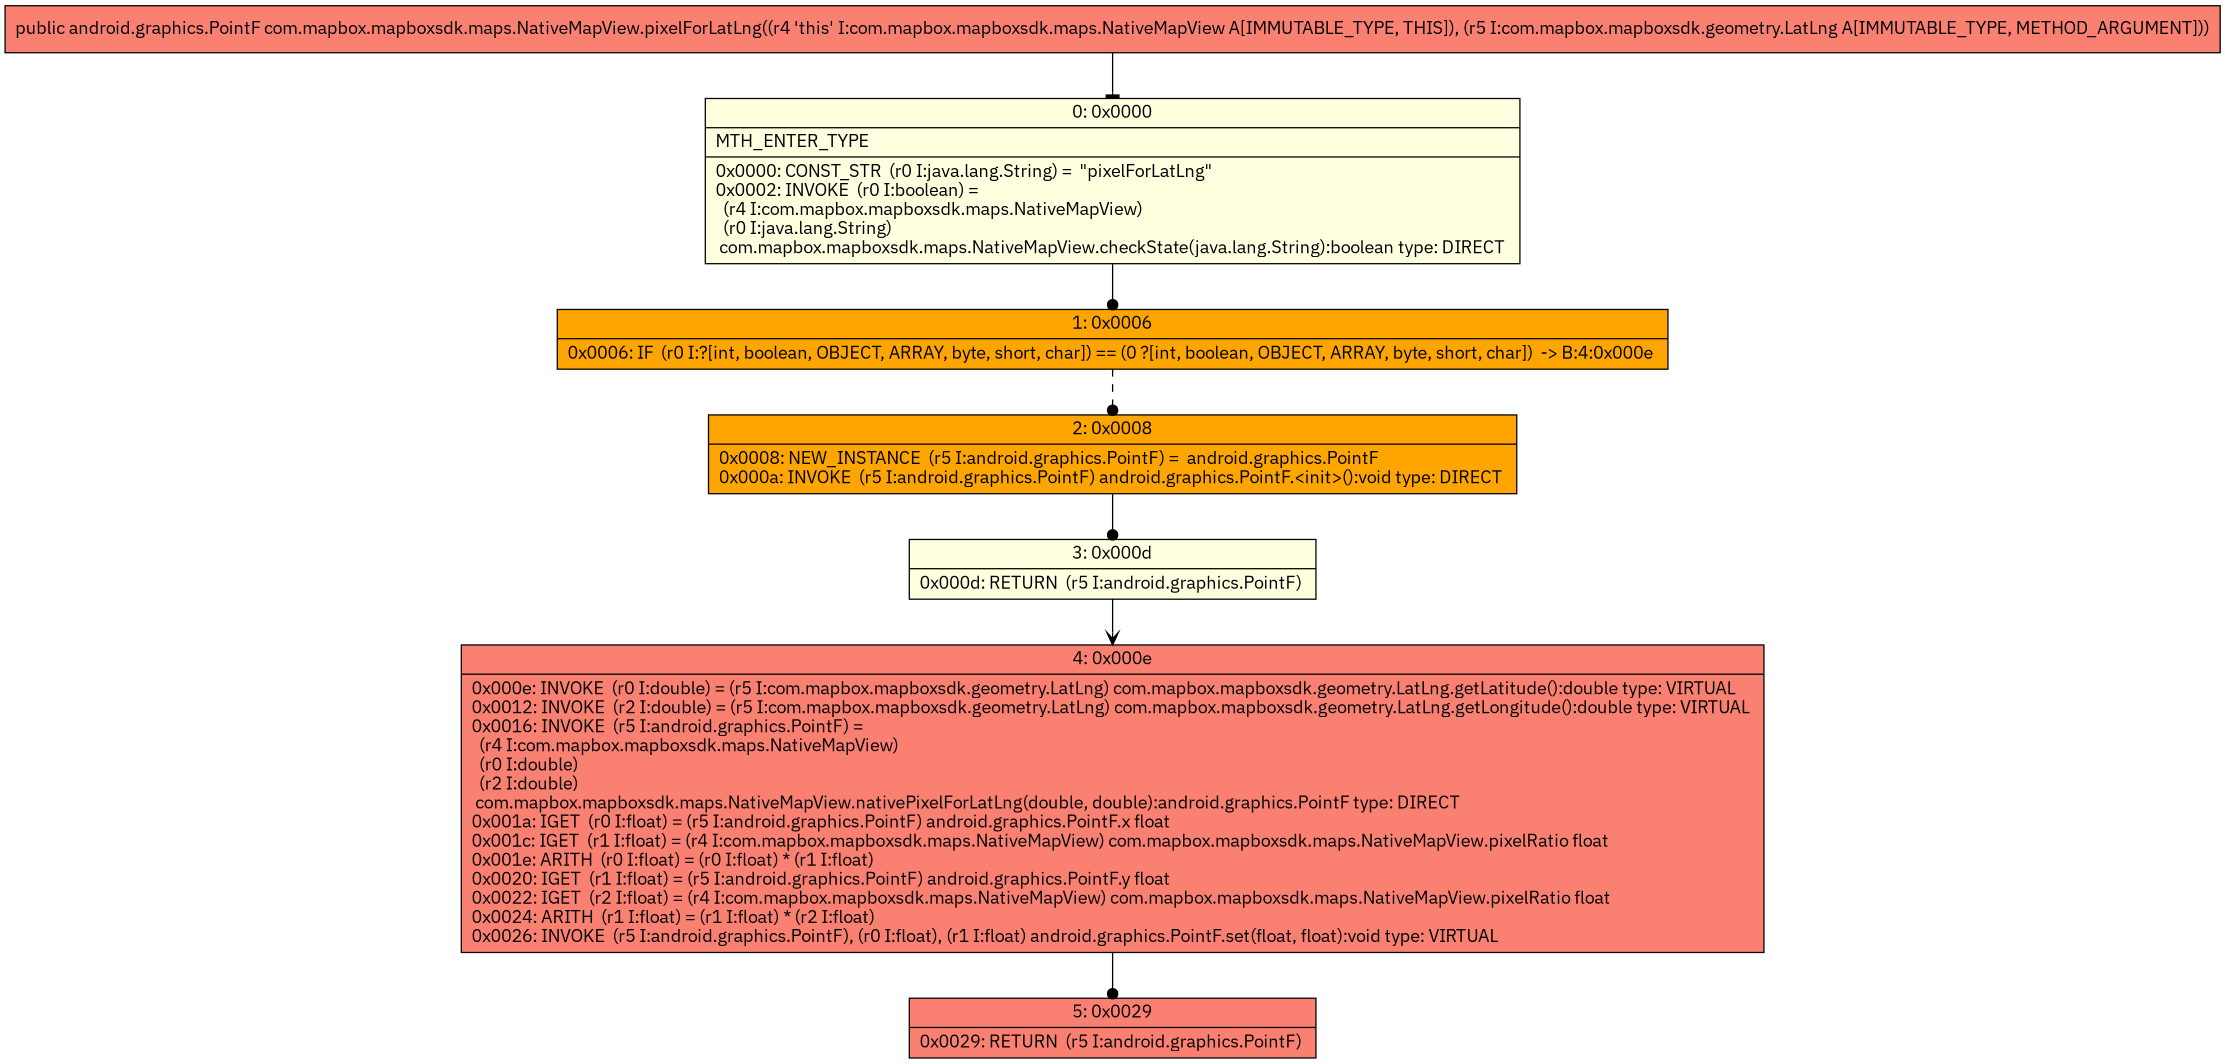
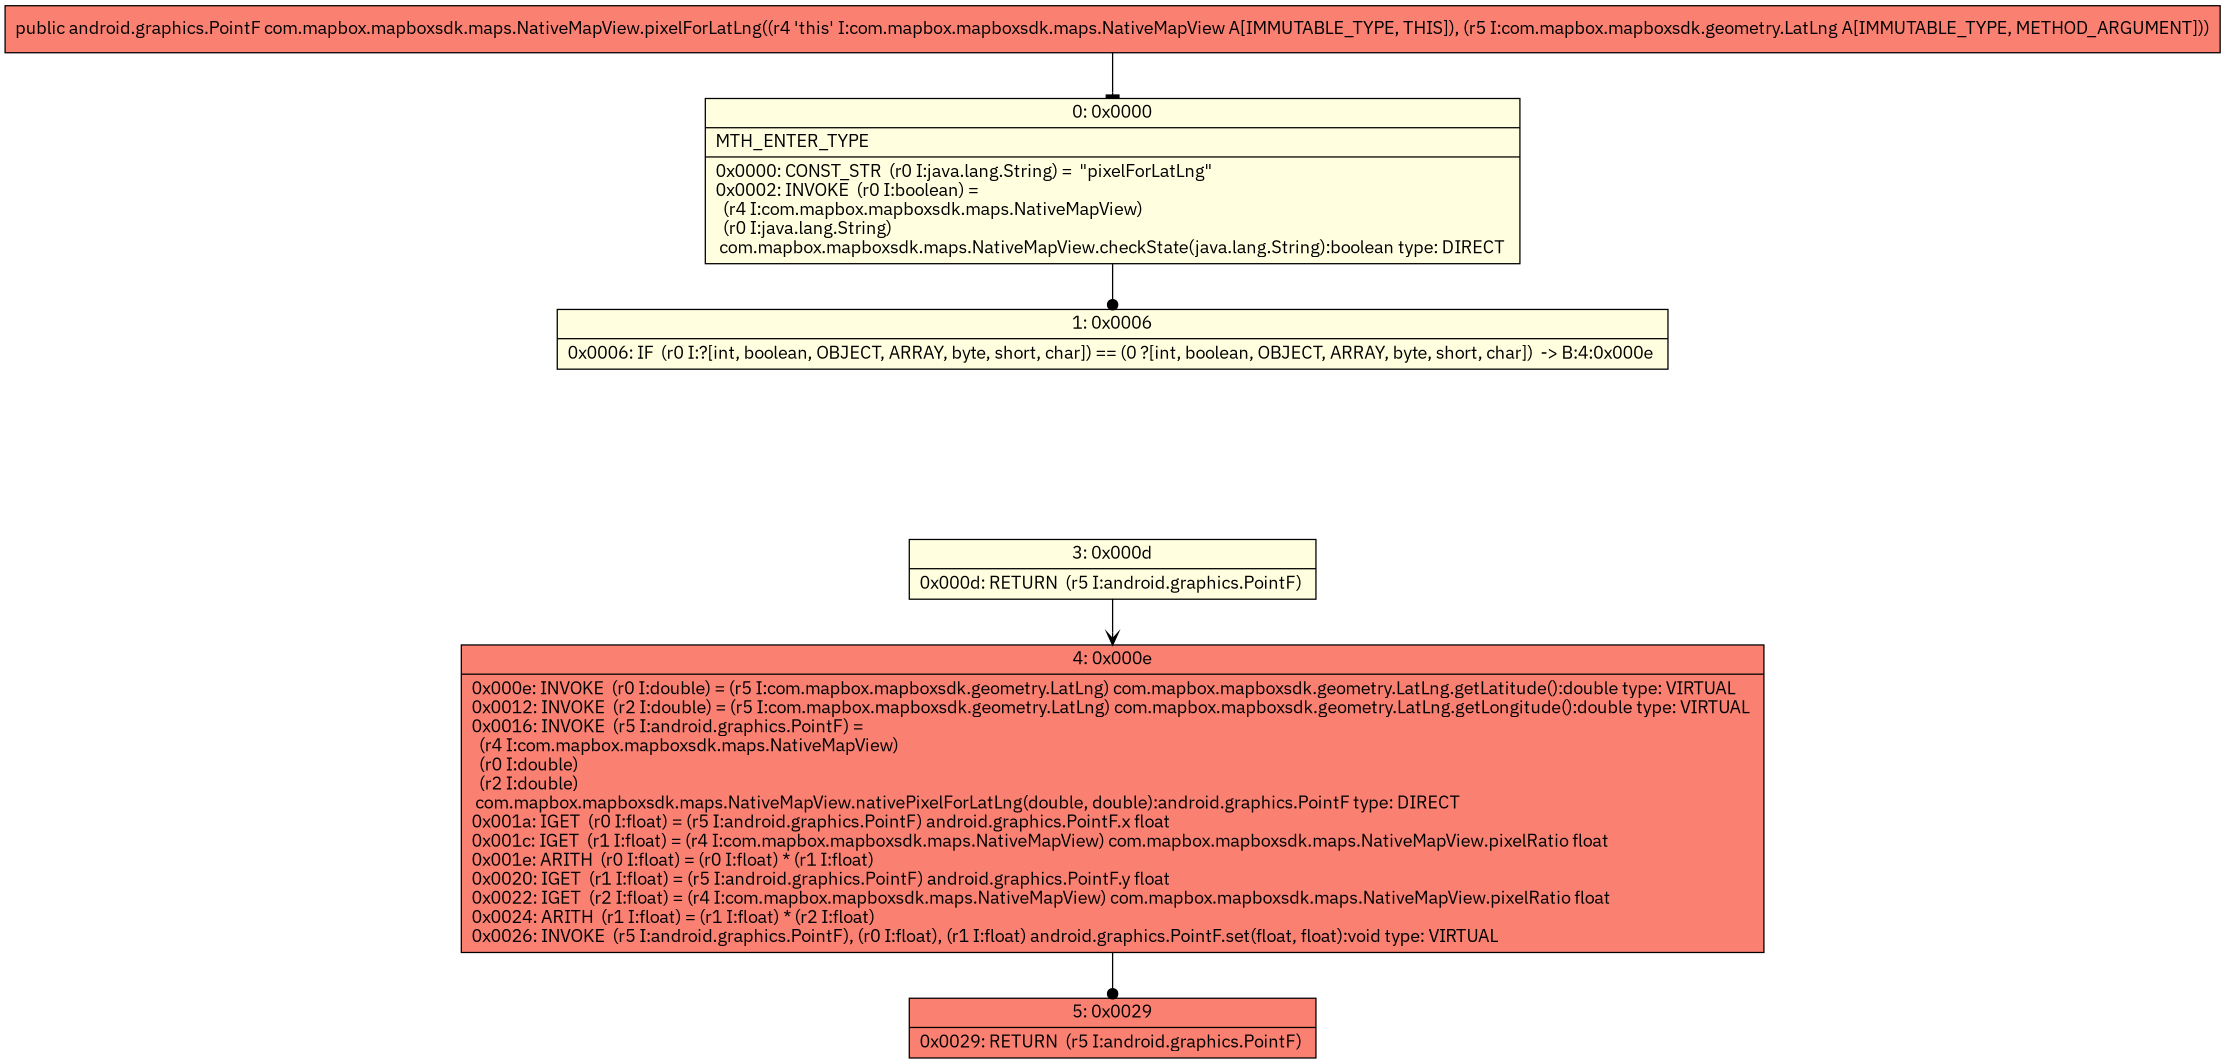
(1113, 339) -> (1113, 339)
(1113, 454) -> none
